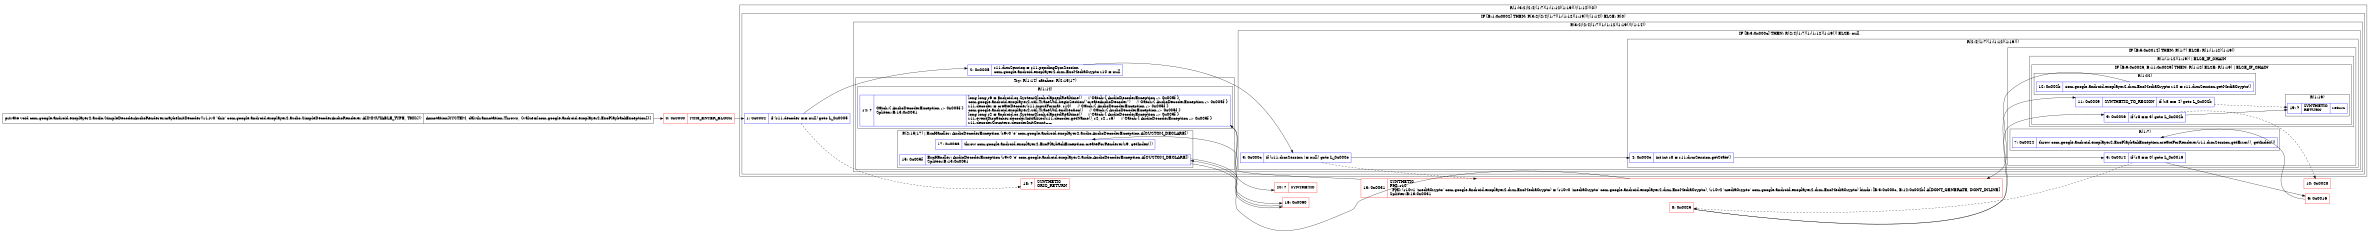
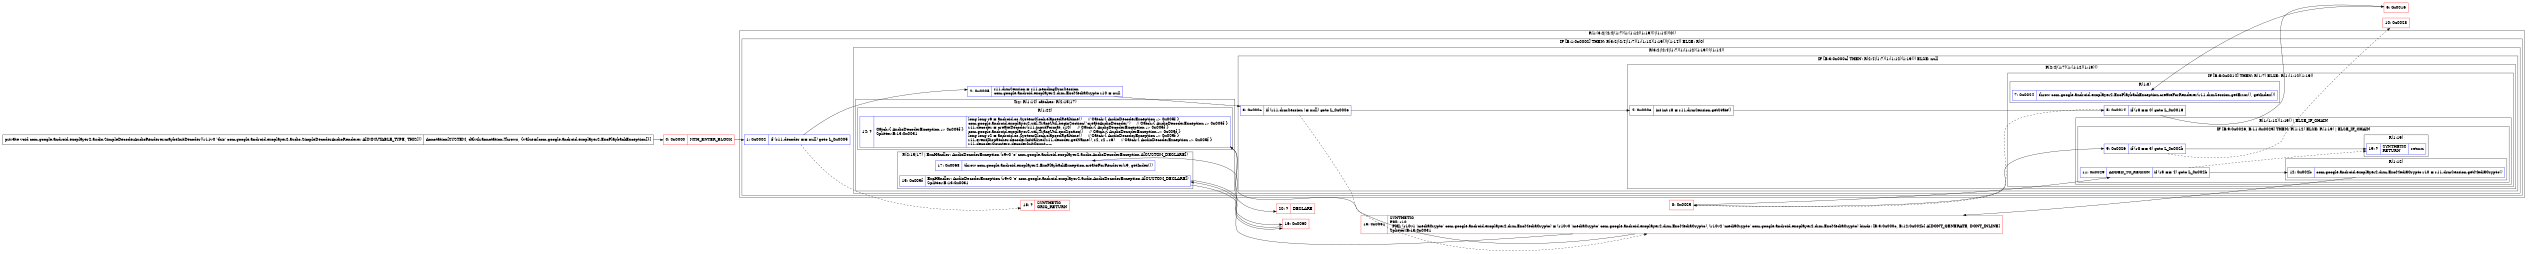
(2145, 76) -> (2396, 162)
(1045, 90) -> (1045, 111)
(2129, 102) -> (2129, 172)
(2145, 132) -> (2145, 85)
none -> (2247, 173)
(1303, 187) -> (1303, 209)
